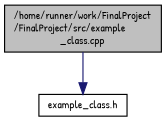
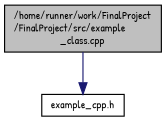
(83, 105) -> (83, 105)
